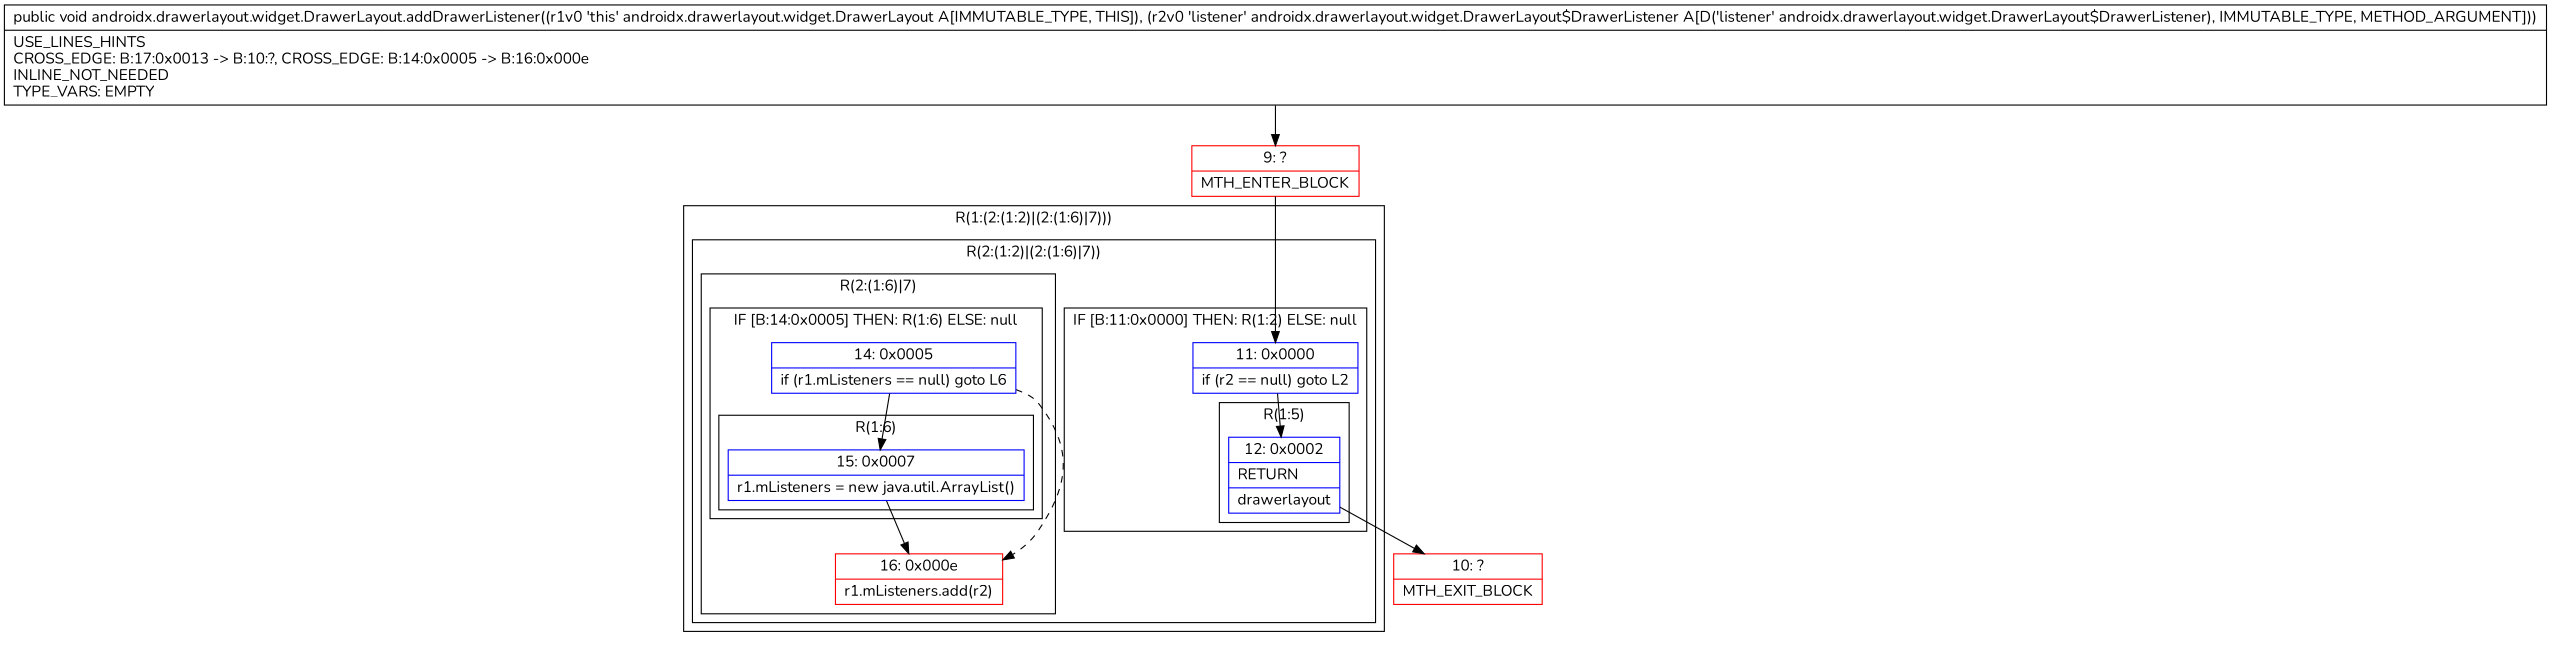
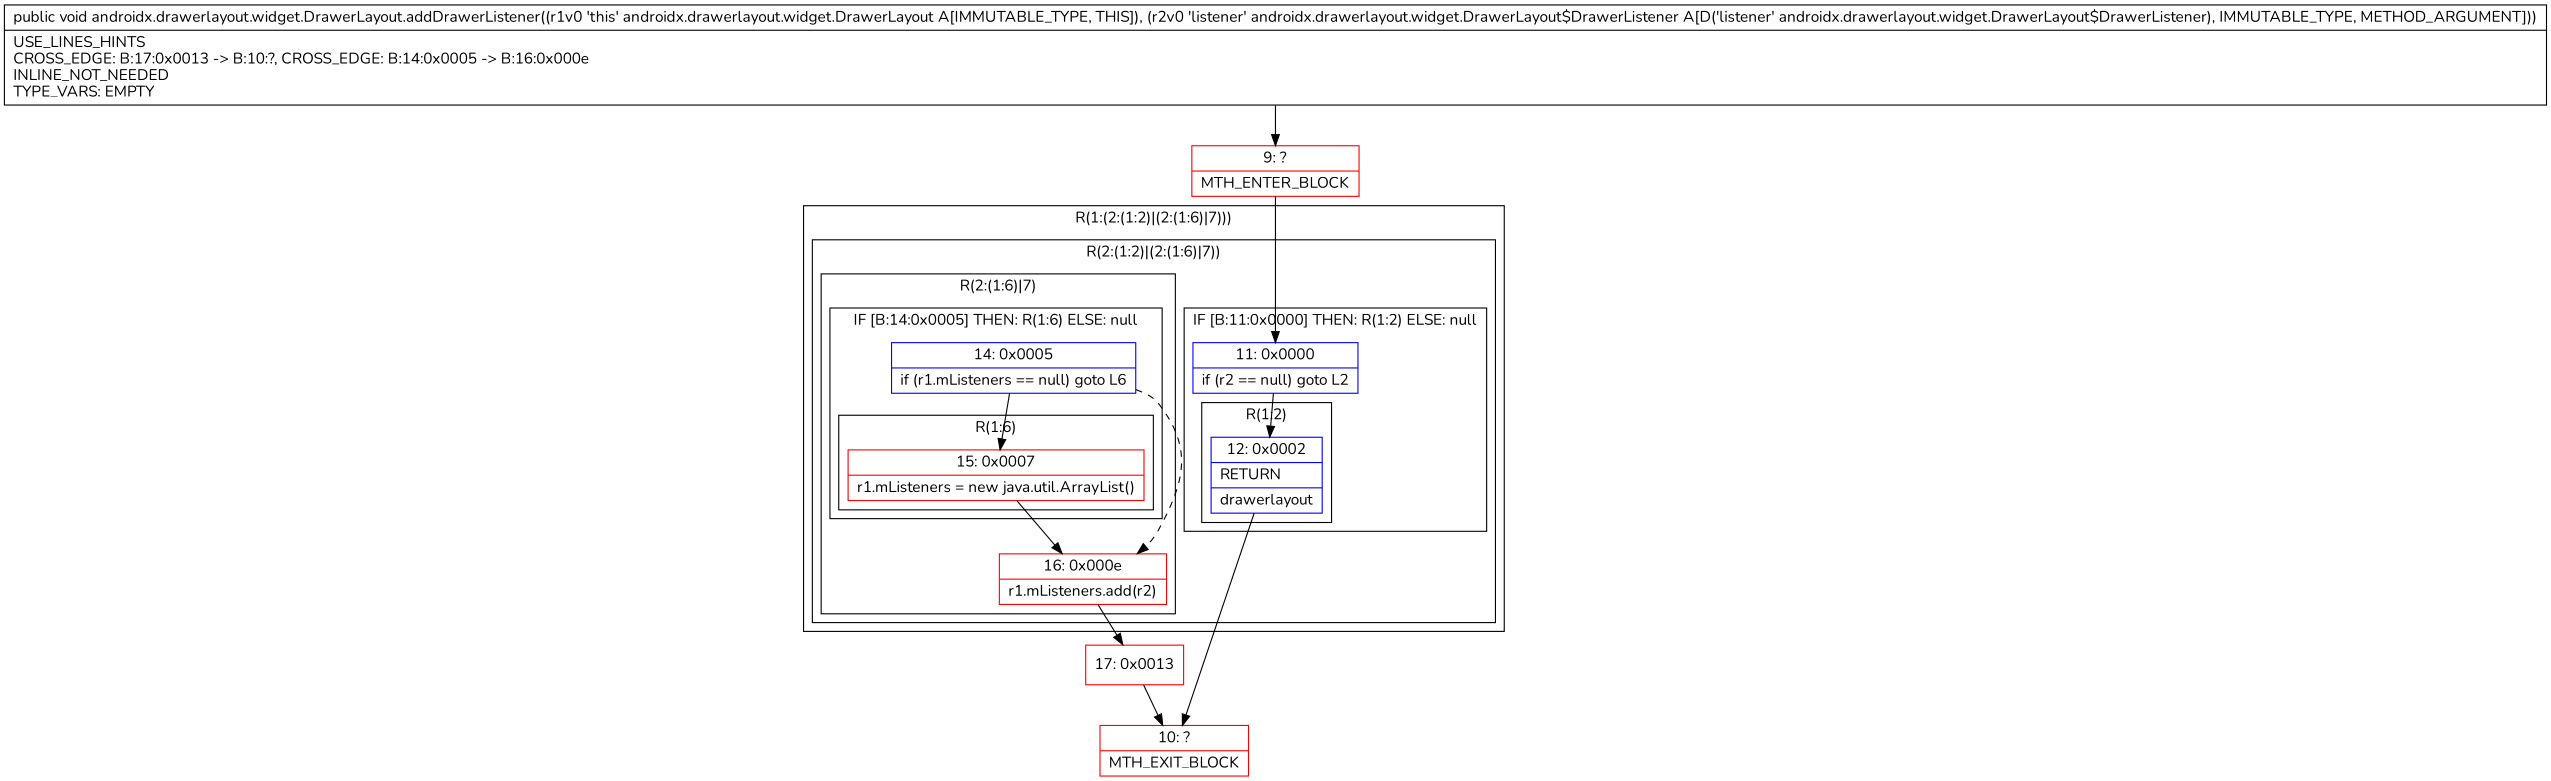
(1284, 415) -> (1267, 415)
(876, 475) -> (996, 475)
none -> (1135, 665)
